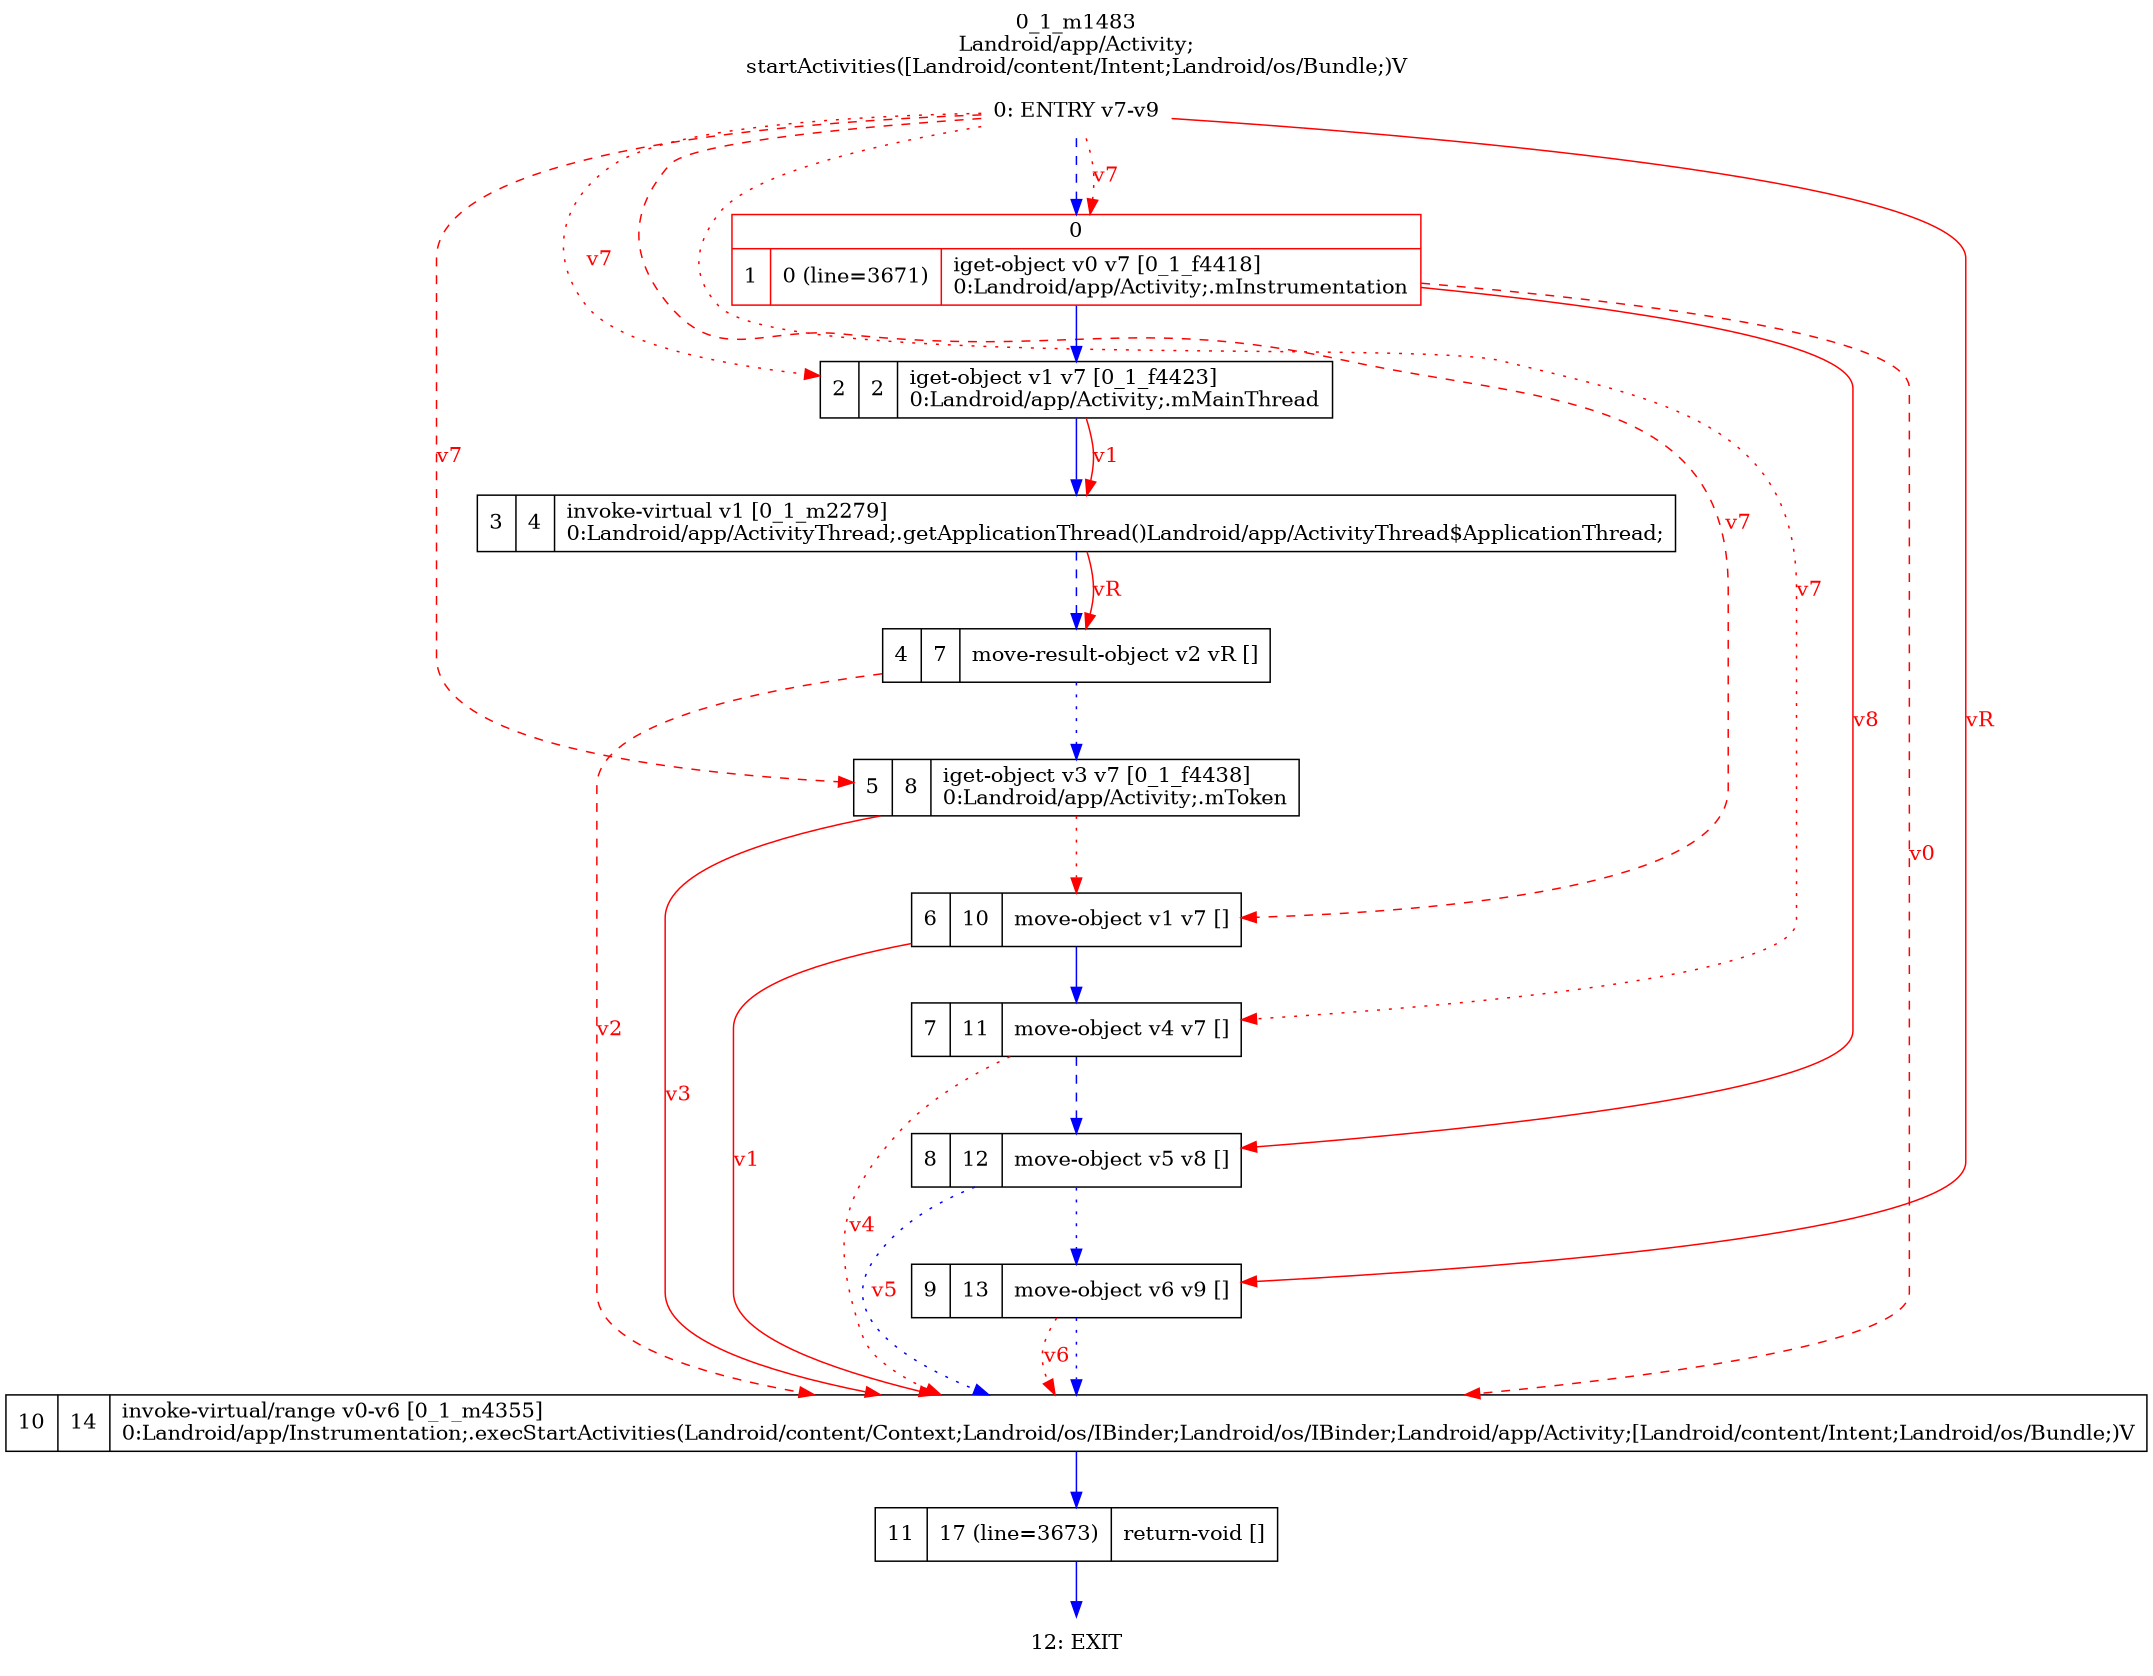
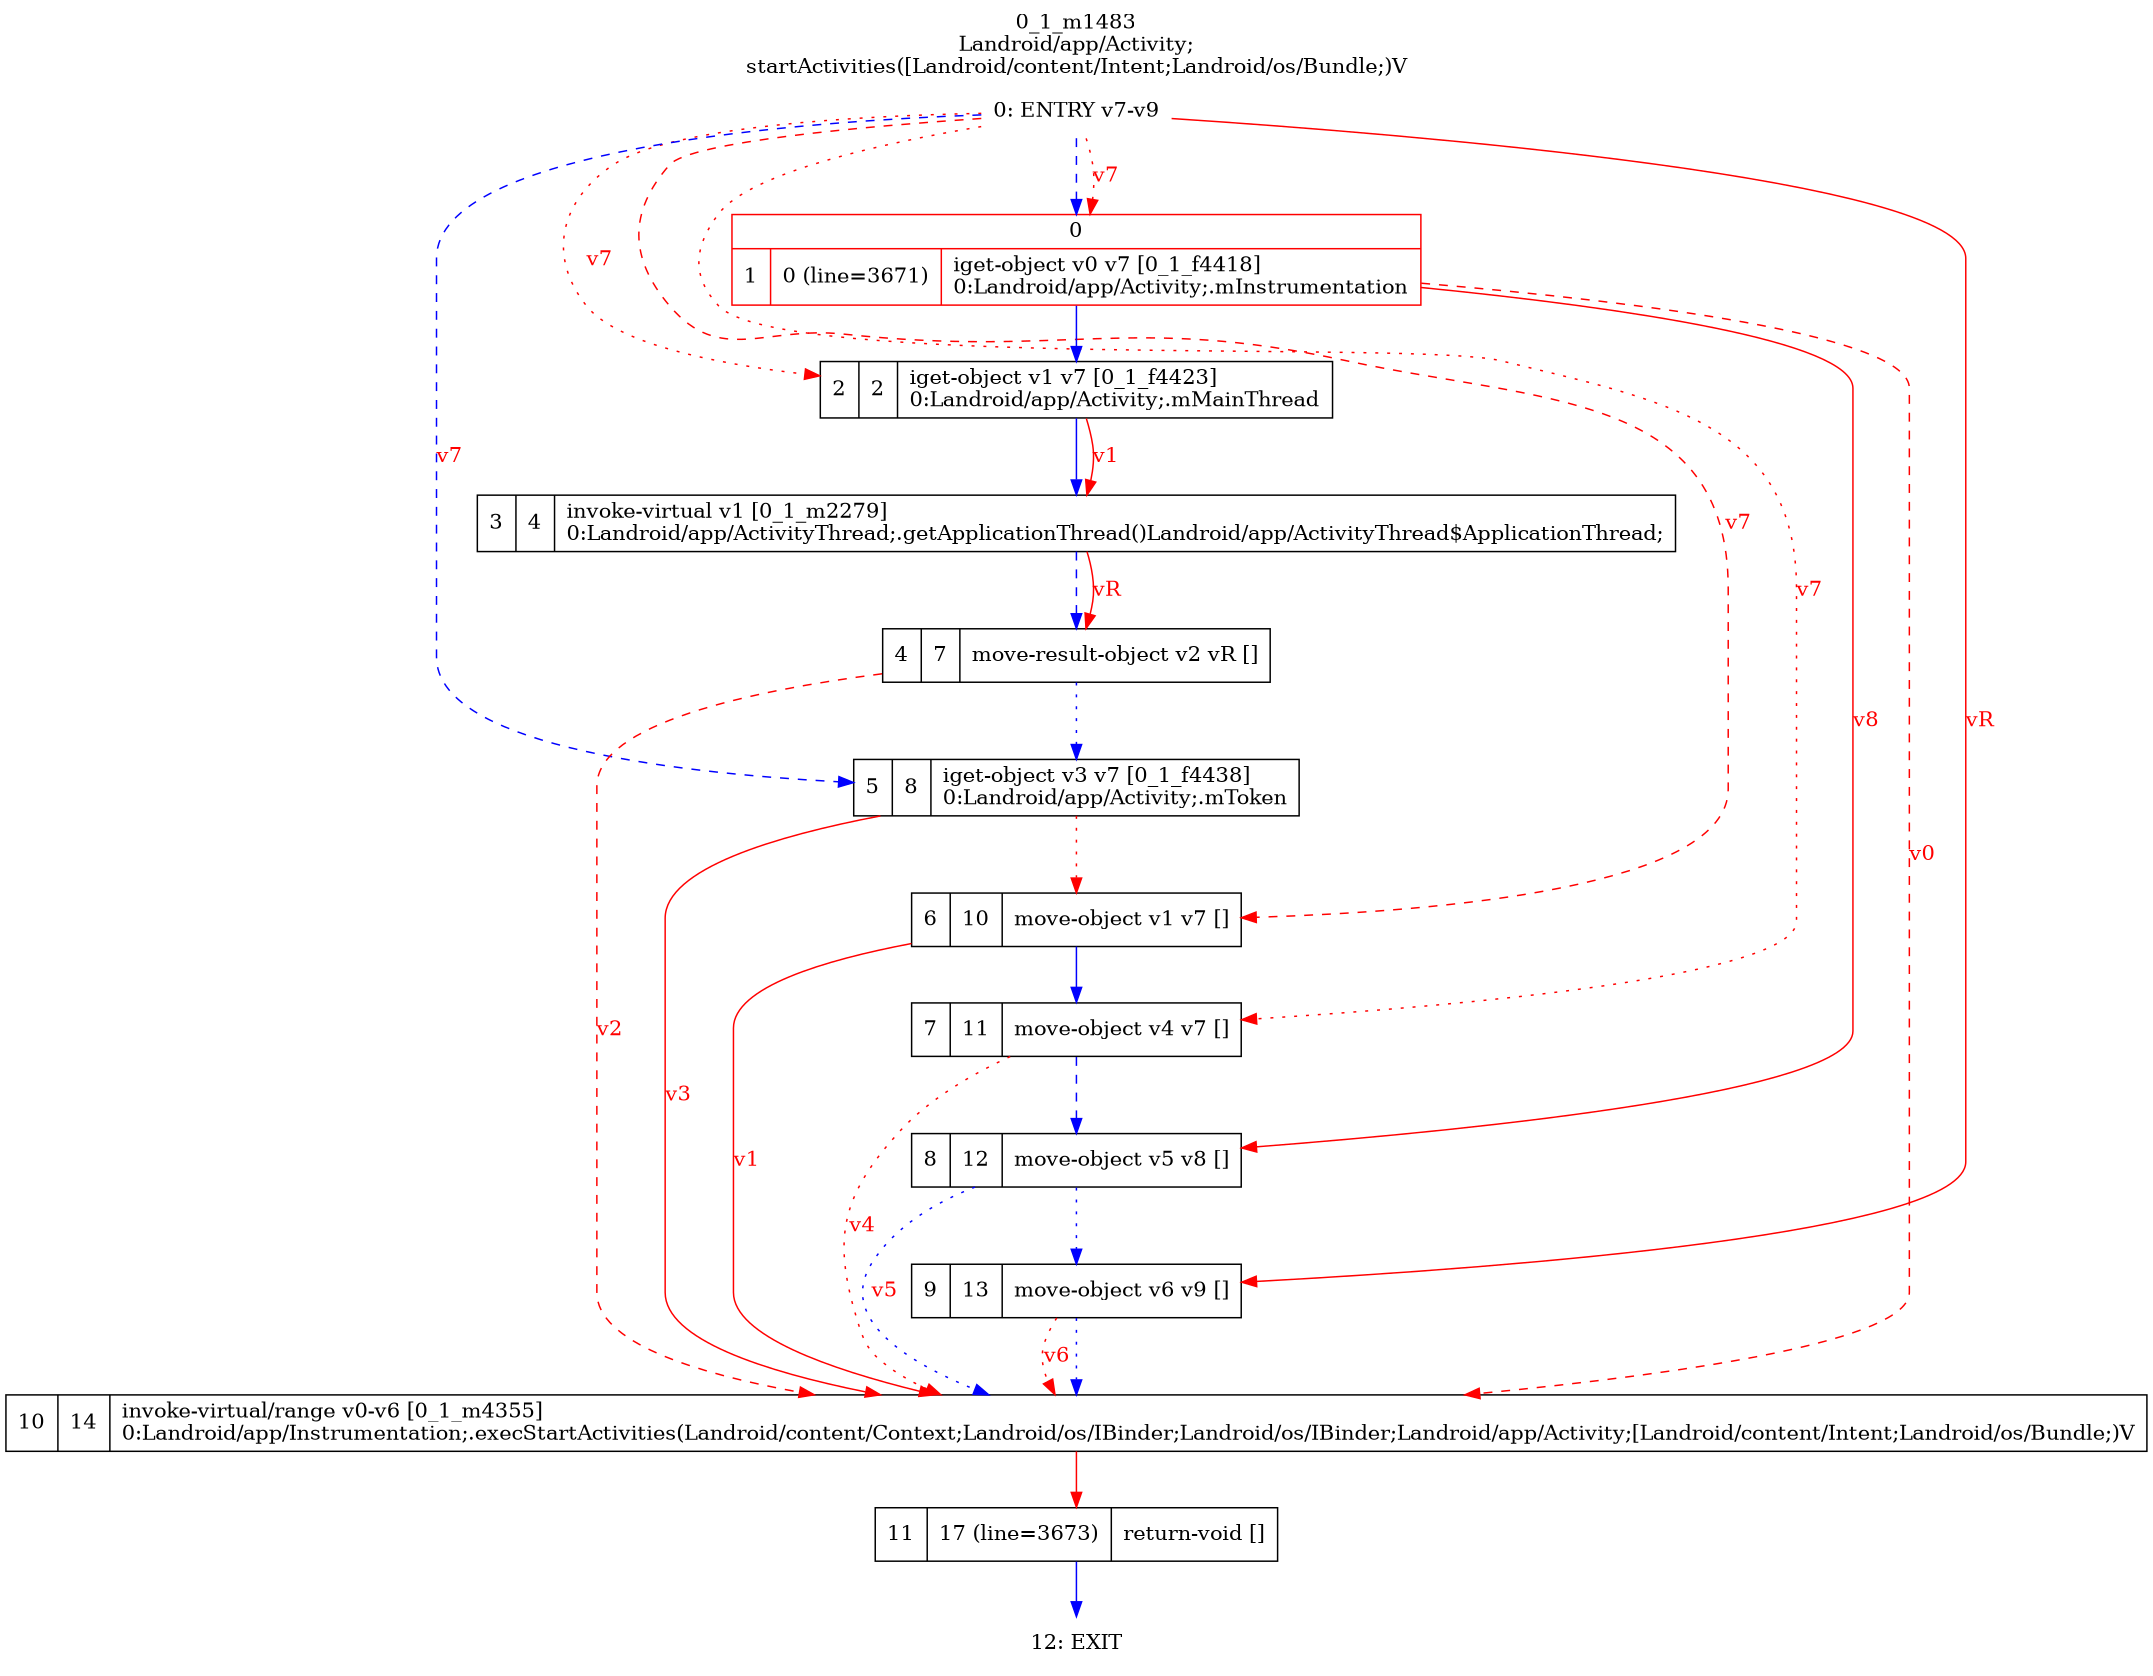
(437, 385) -> (437, 385)
(1076, 1472) -> (1076, 1472)
